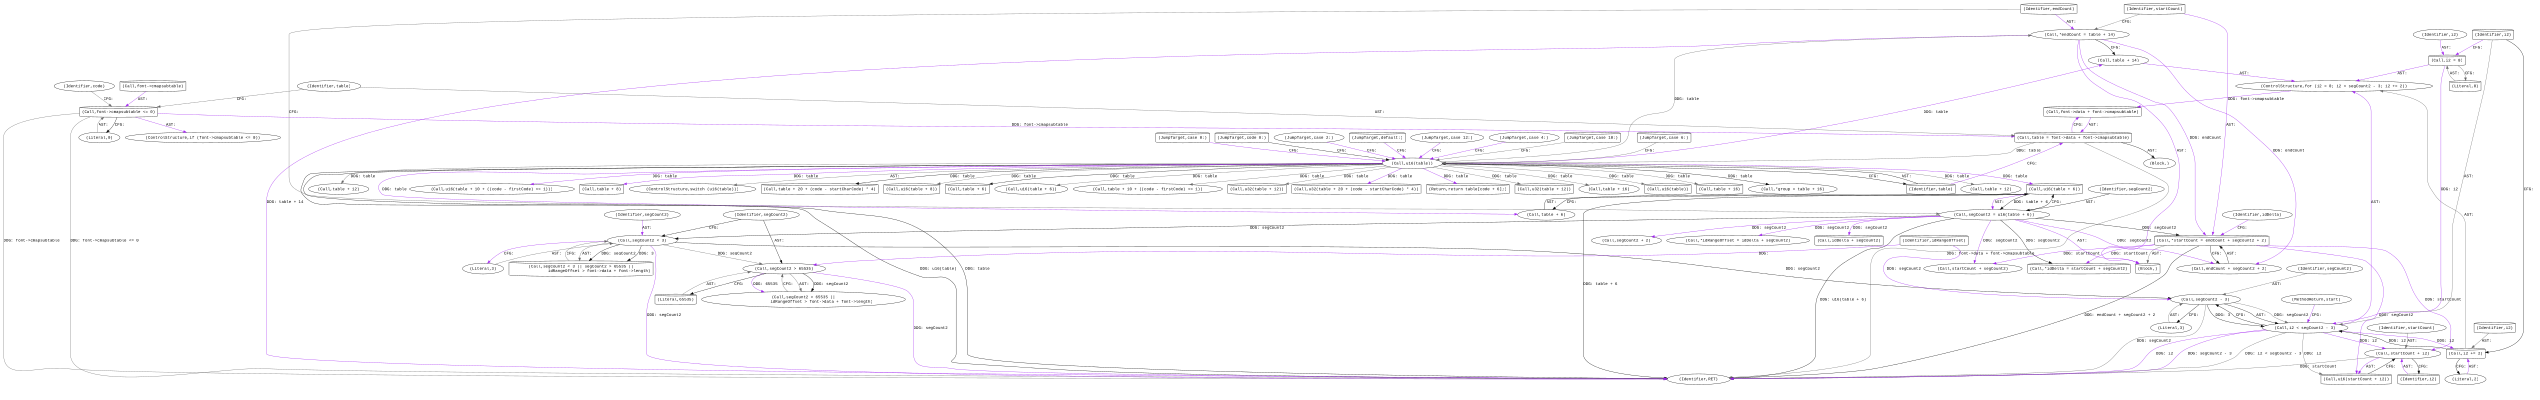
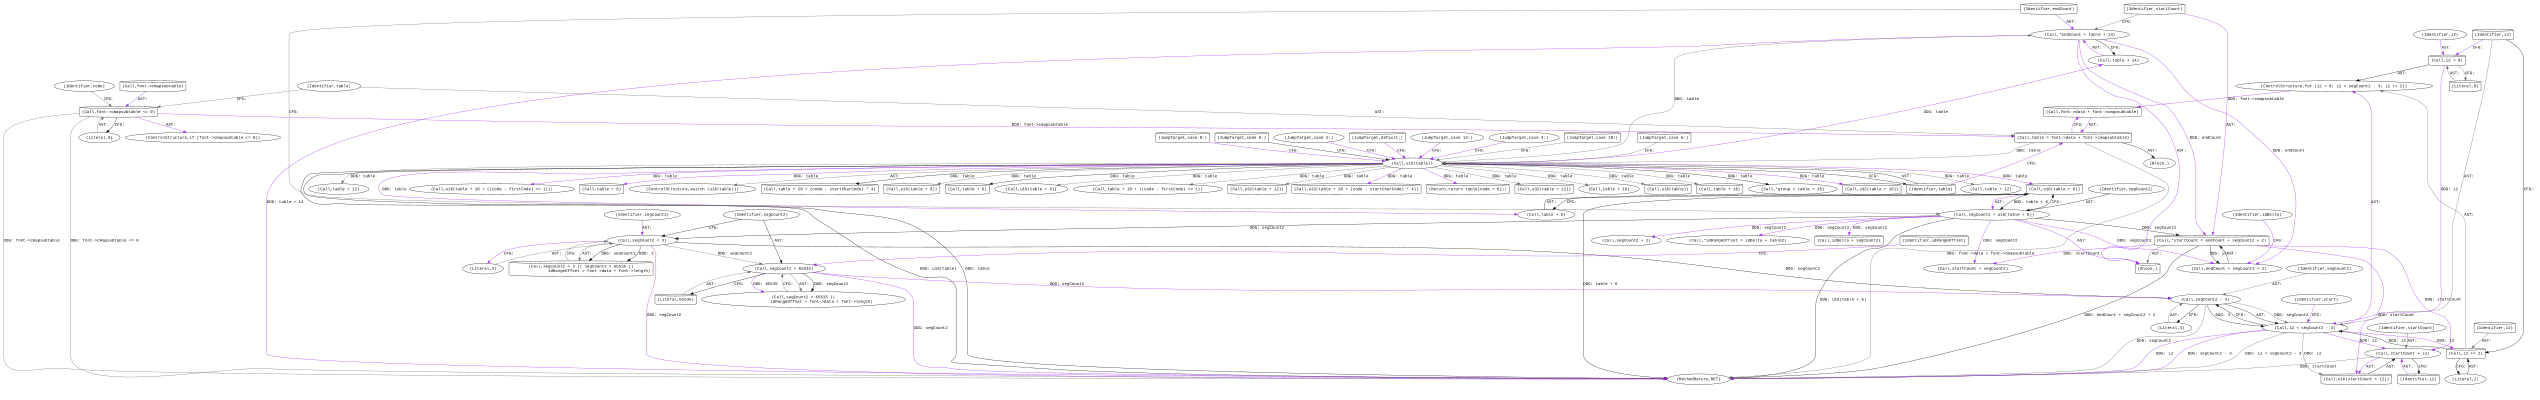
(2217, 72) -> (2093, 50)
(2394, 73) -> (2394, 73)
none -> (1872, 189)
(2236, 227) -> (2273, 244)
(1738, 241) -> (1738, 241)
(1765, 253) -> (1765, 253)
(2218, 253) -> (2218, 253)
(2079, 269) -> none
(1973, 293) -> (1491, 290)
(2316, 299) -> (2316, 299)
(2396, 315) -> (2396, 315)
(2392, 366) -> (2392, 366)
(2469, 368) -> (2469, 368)
(1699, 379) -> (1699, 379)
